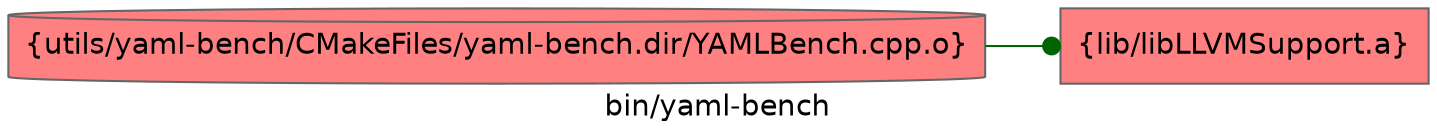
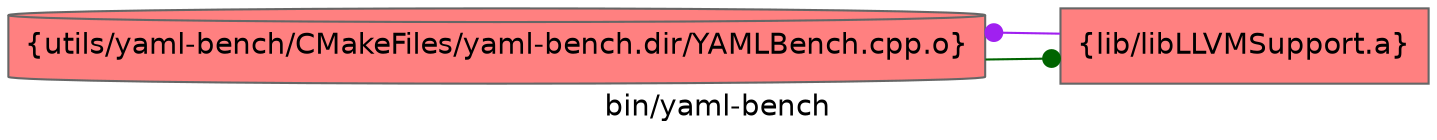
none -> (1031, 33)
